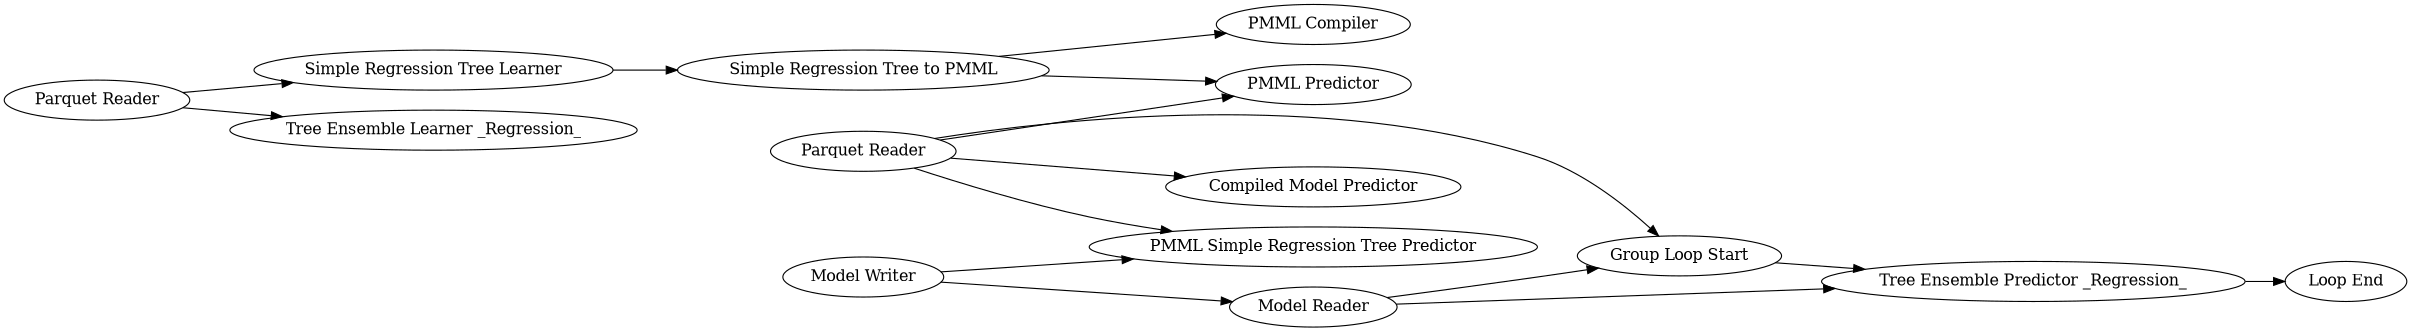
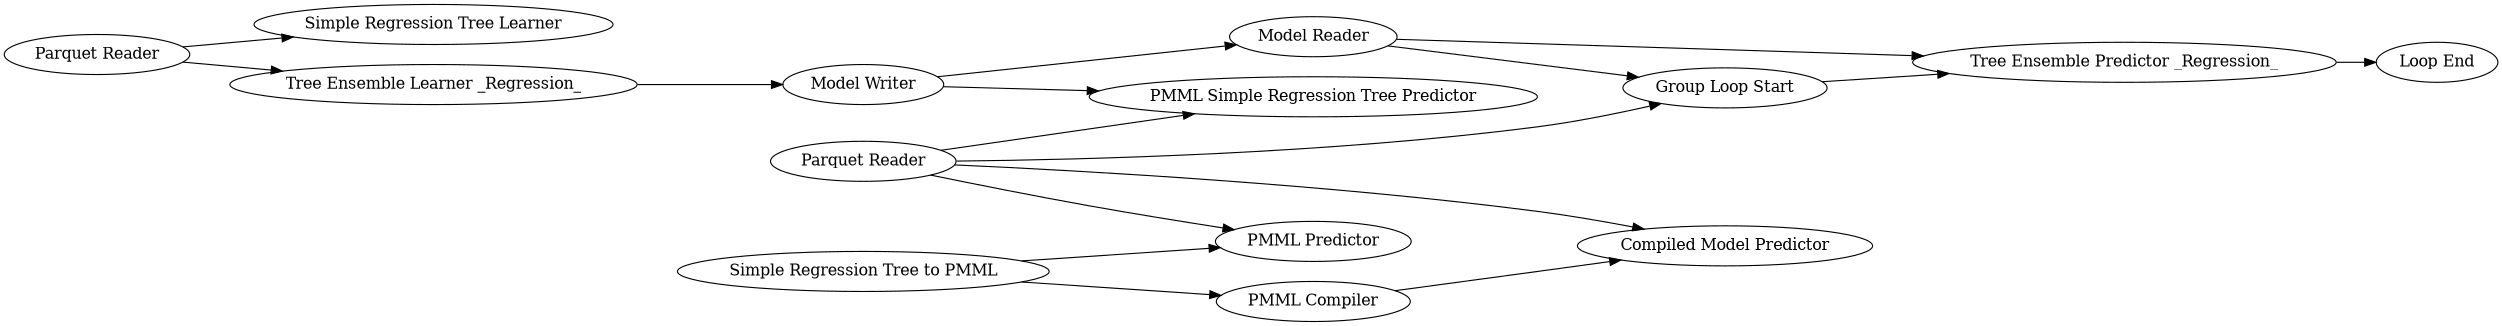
(639, 70) -> none
none -> (704, 85)
none -> (1502, 276)
